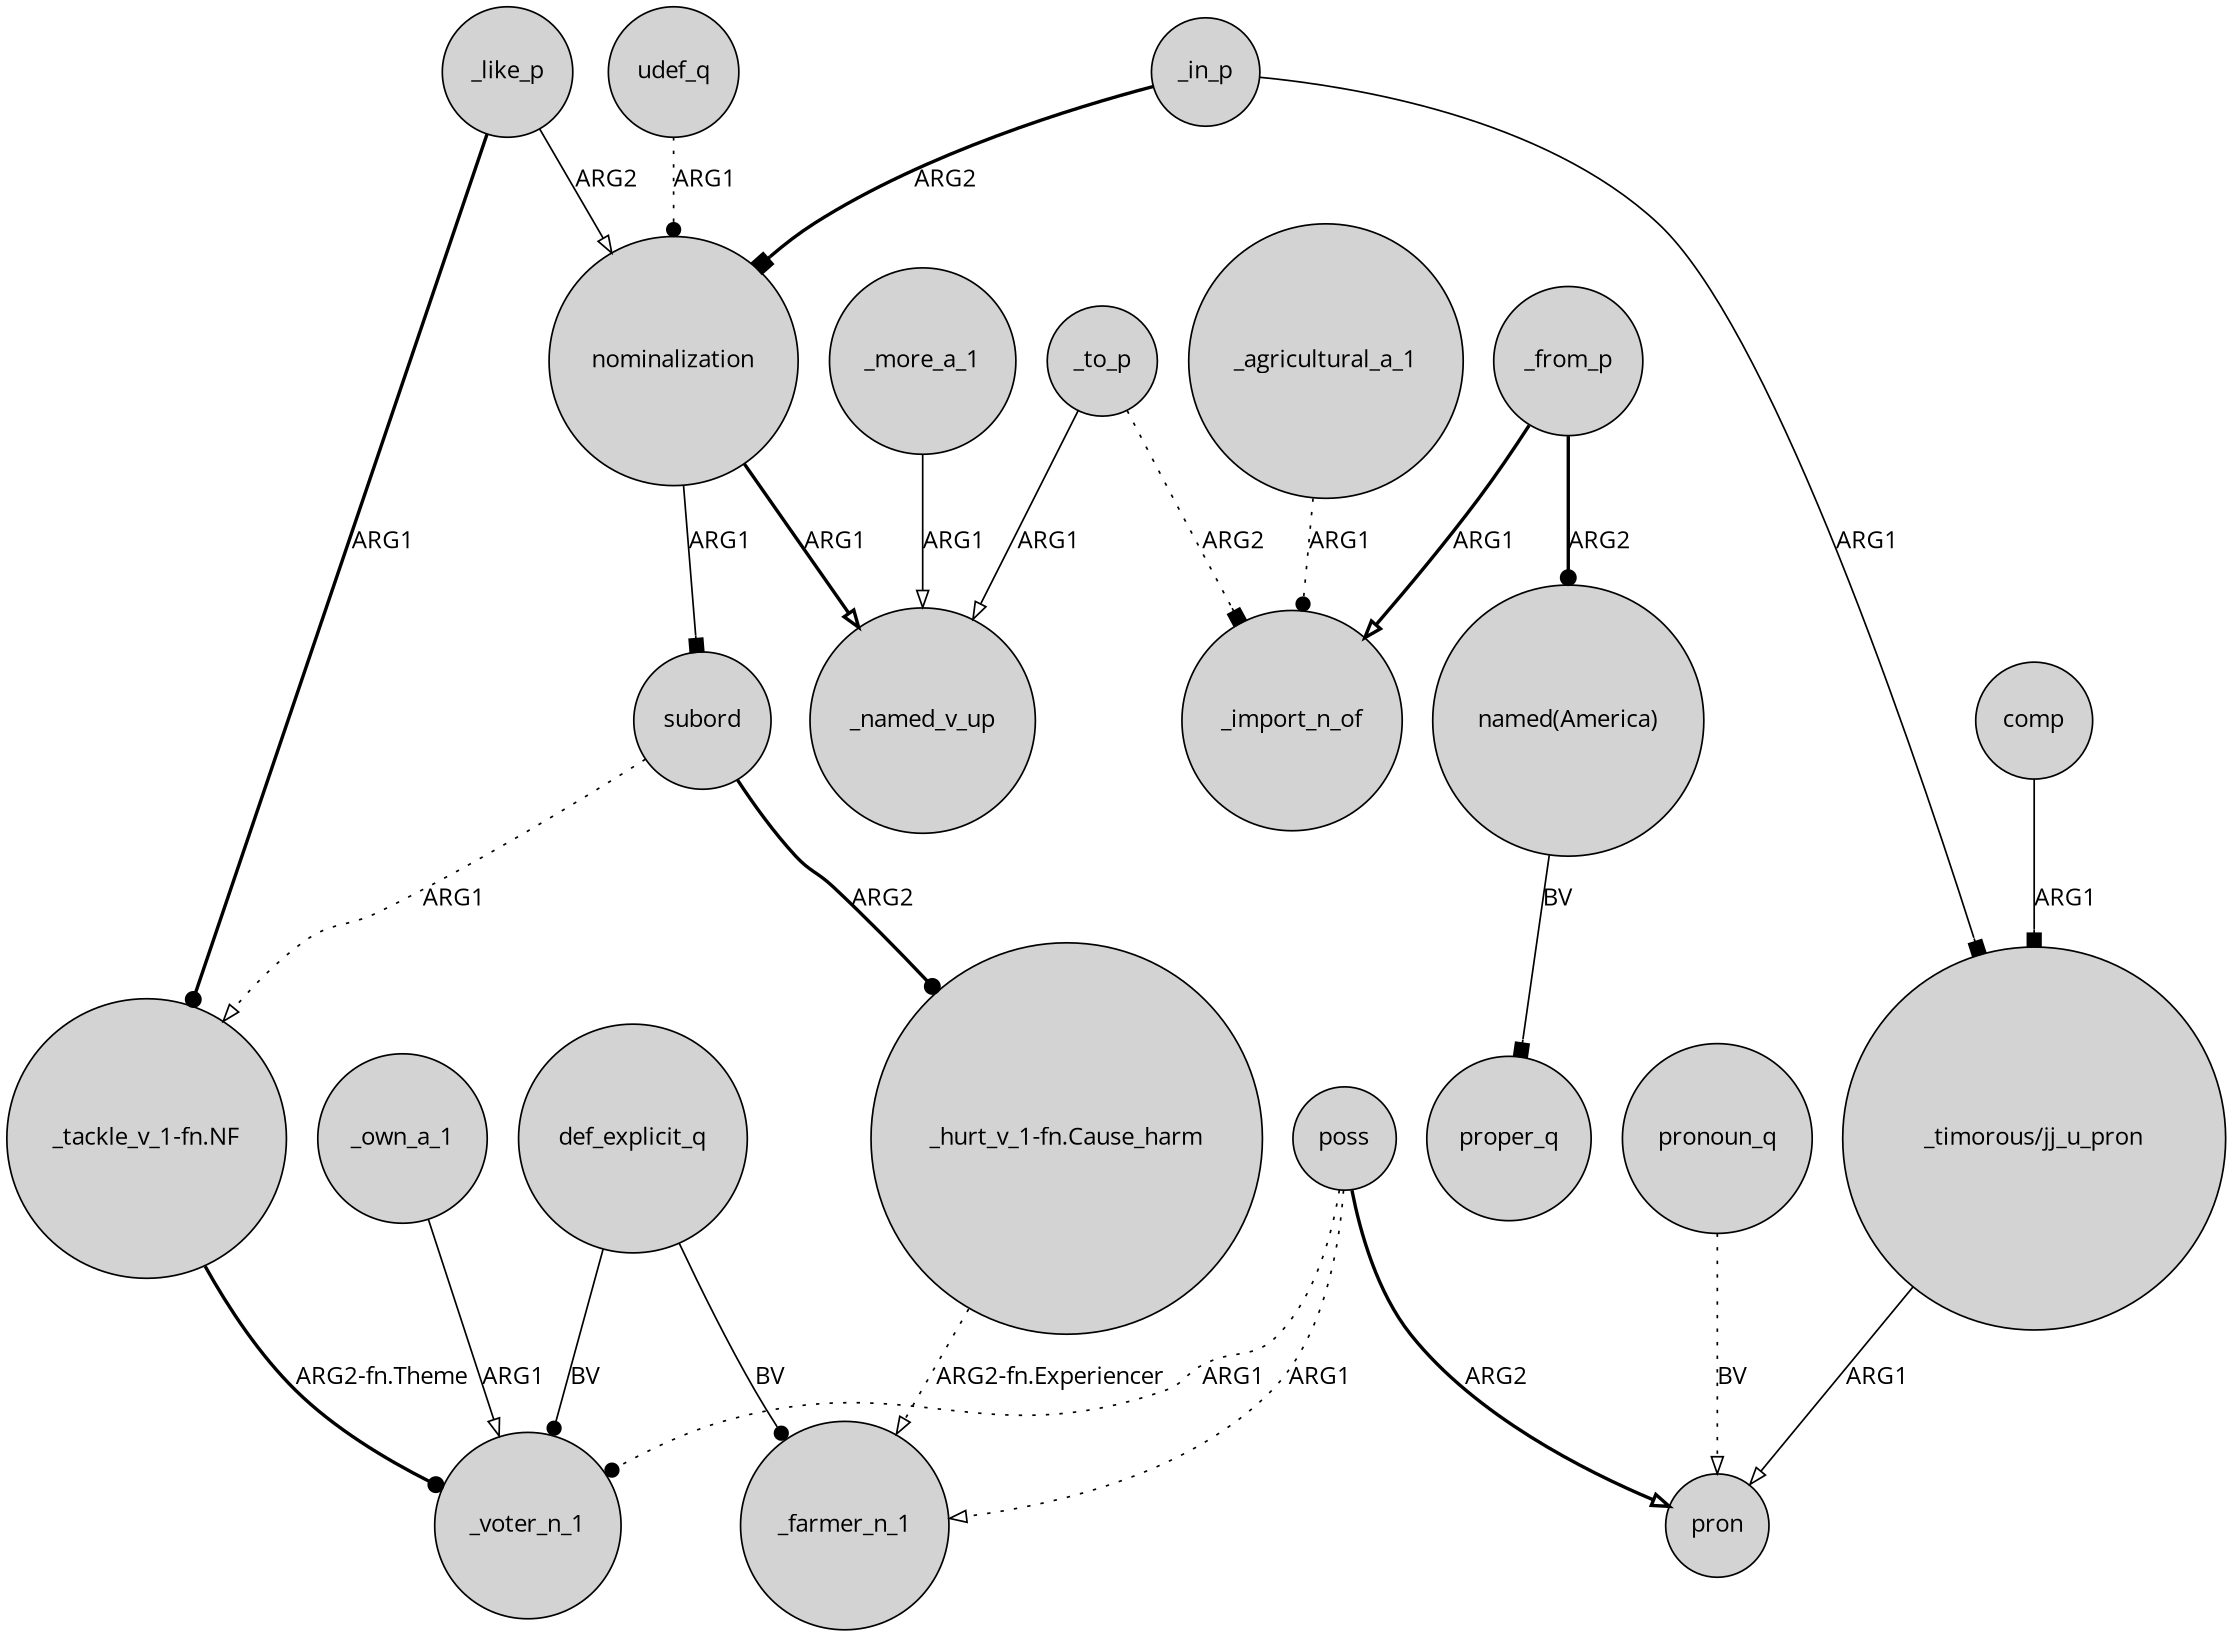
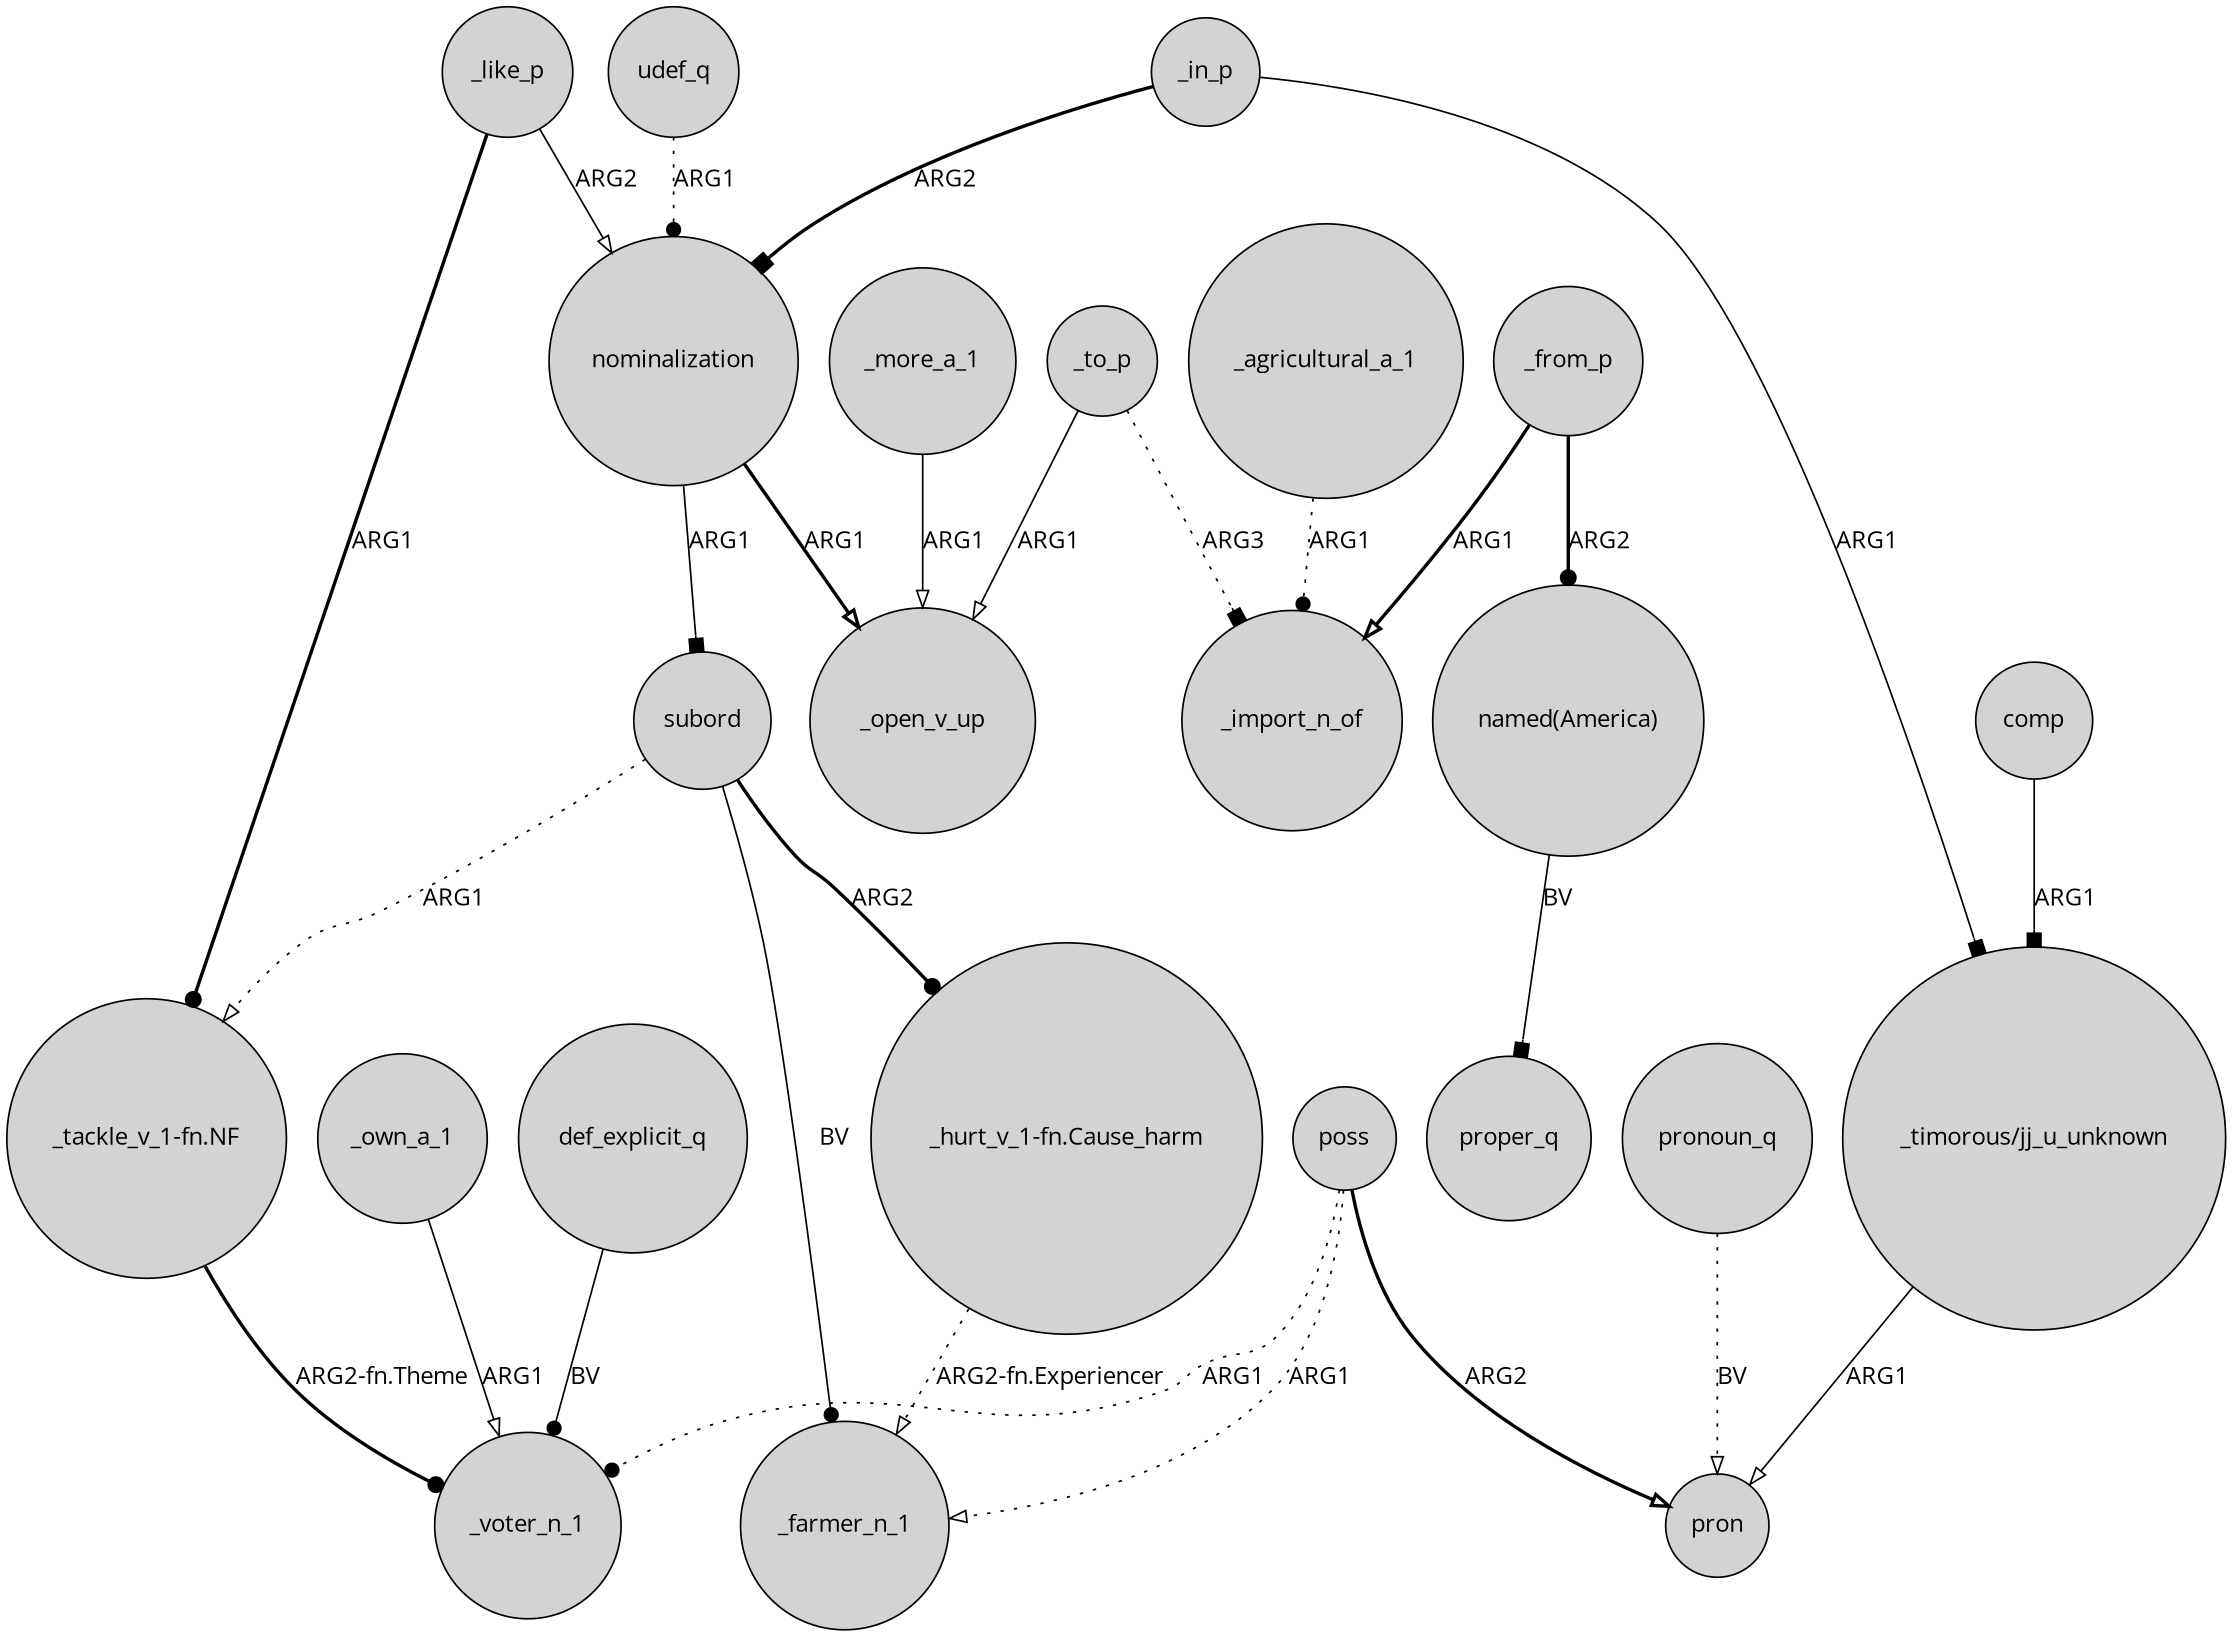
(1234, 542) -> (1234, 542)
(923, 721) -> (923, 721)
(2034, 1139) -> (2034, 1139)
(726, 1337) -> (788, 1095)
